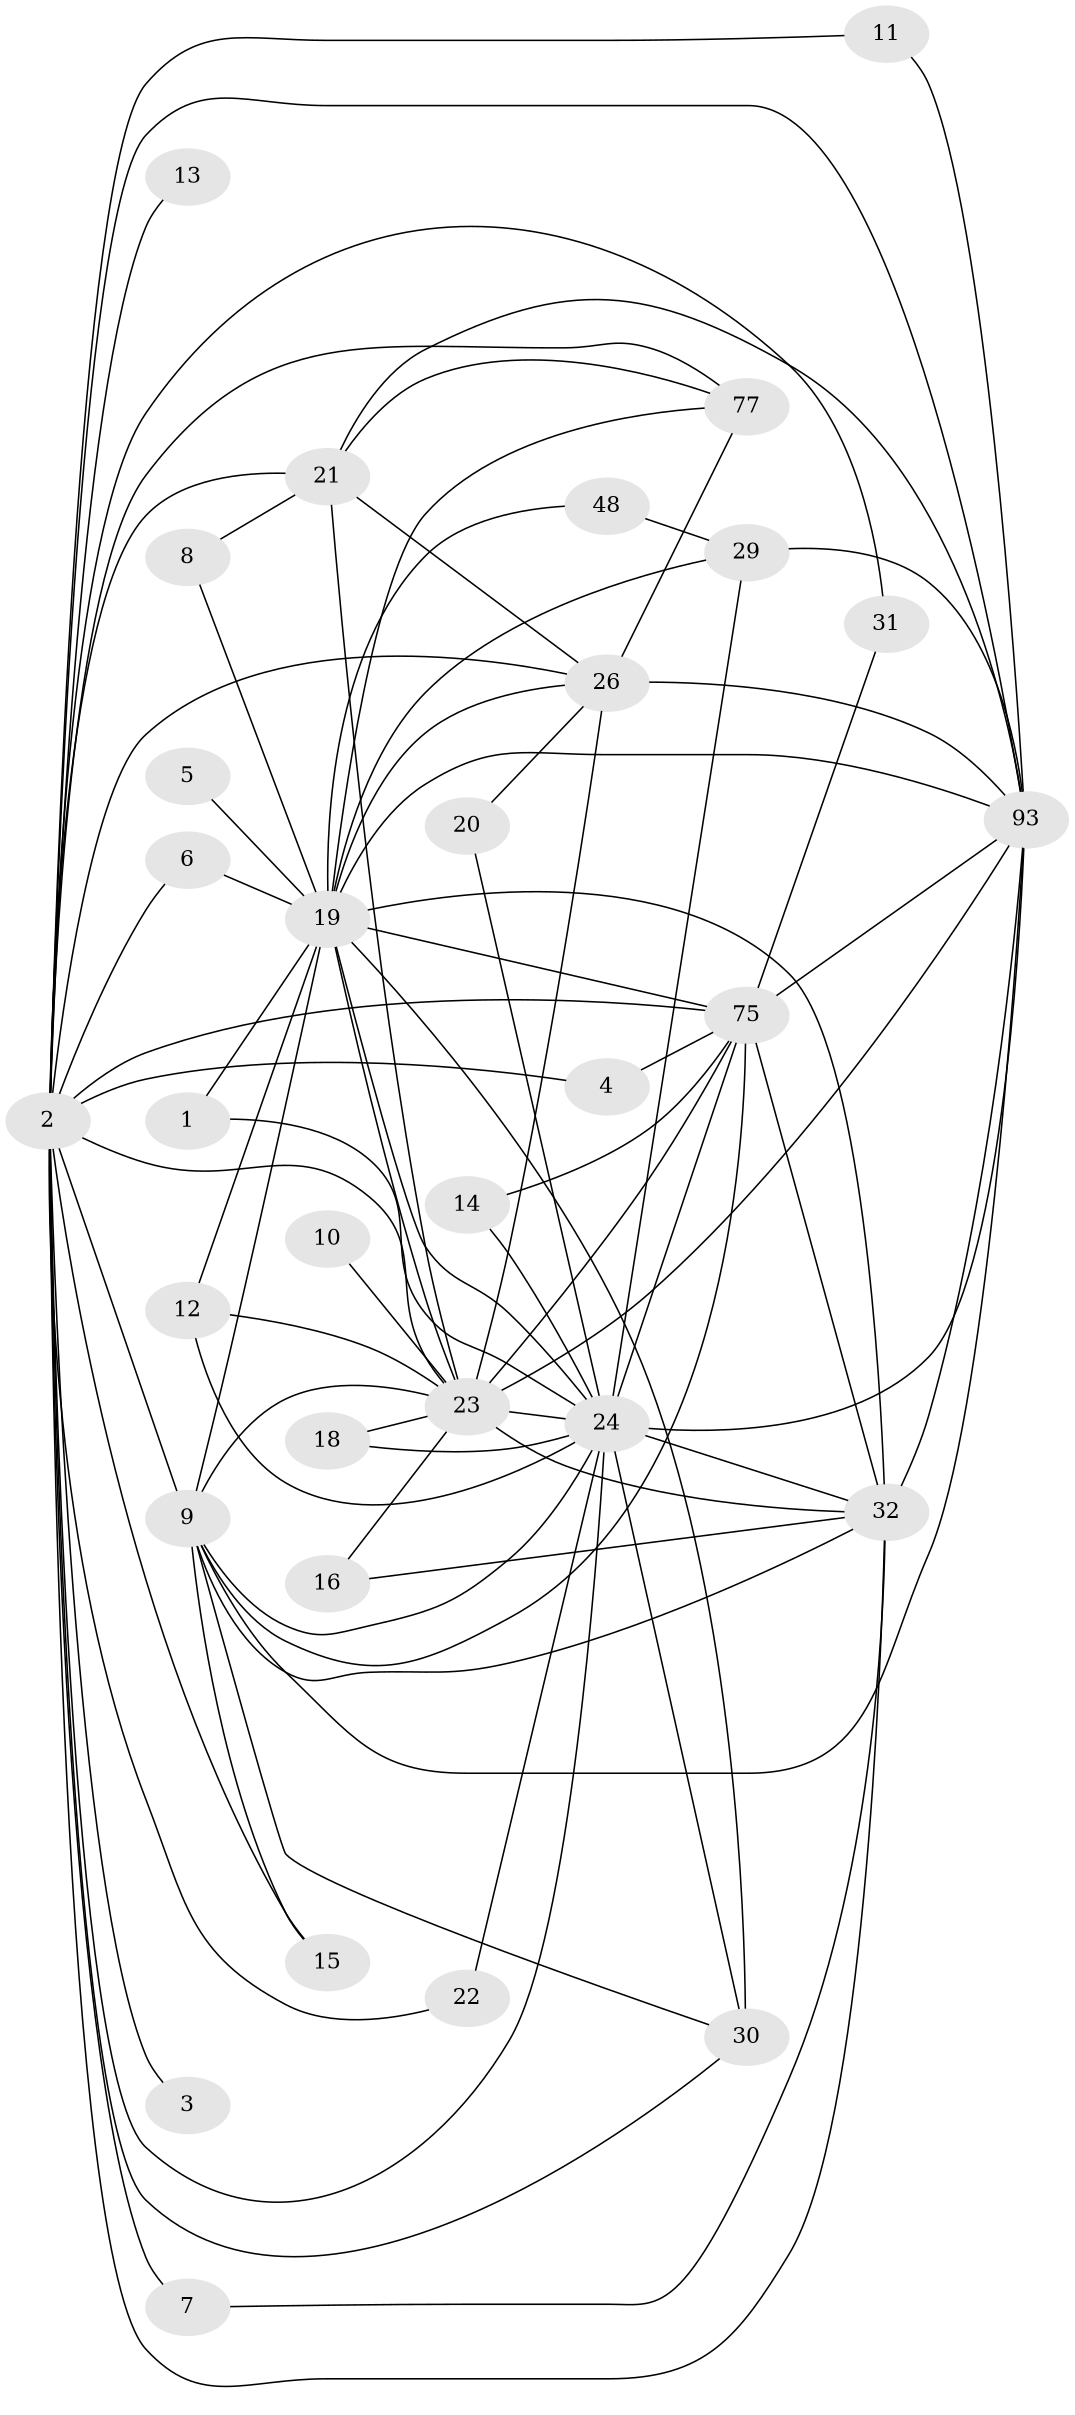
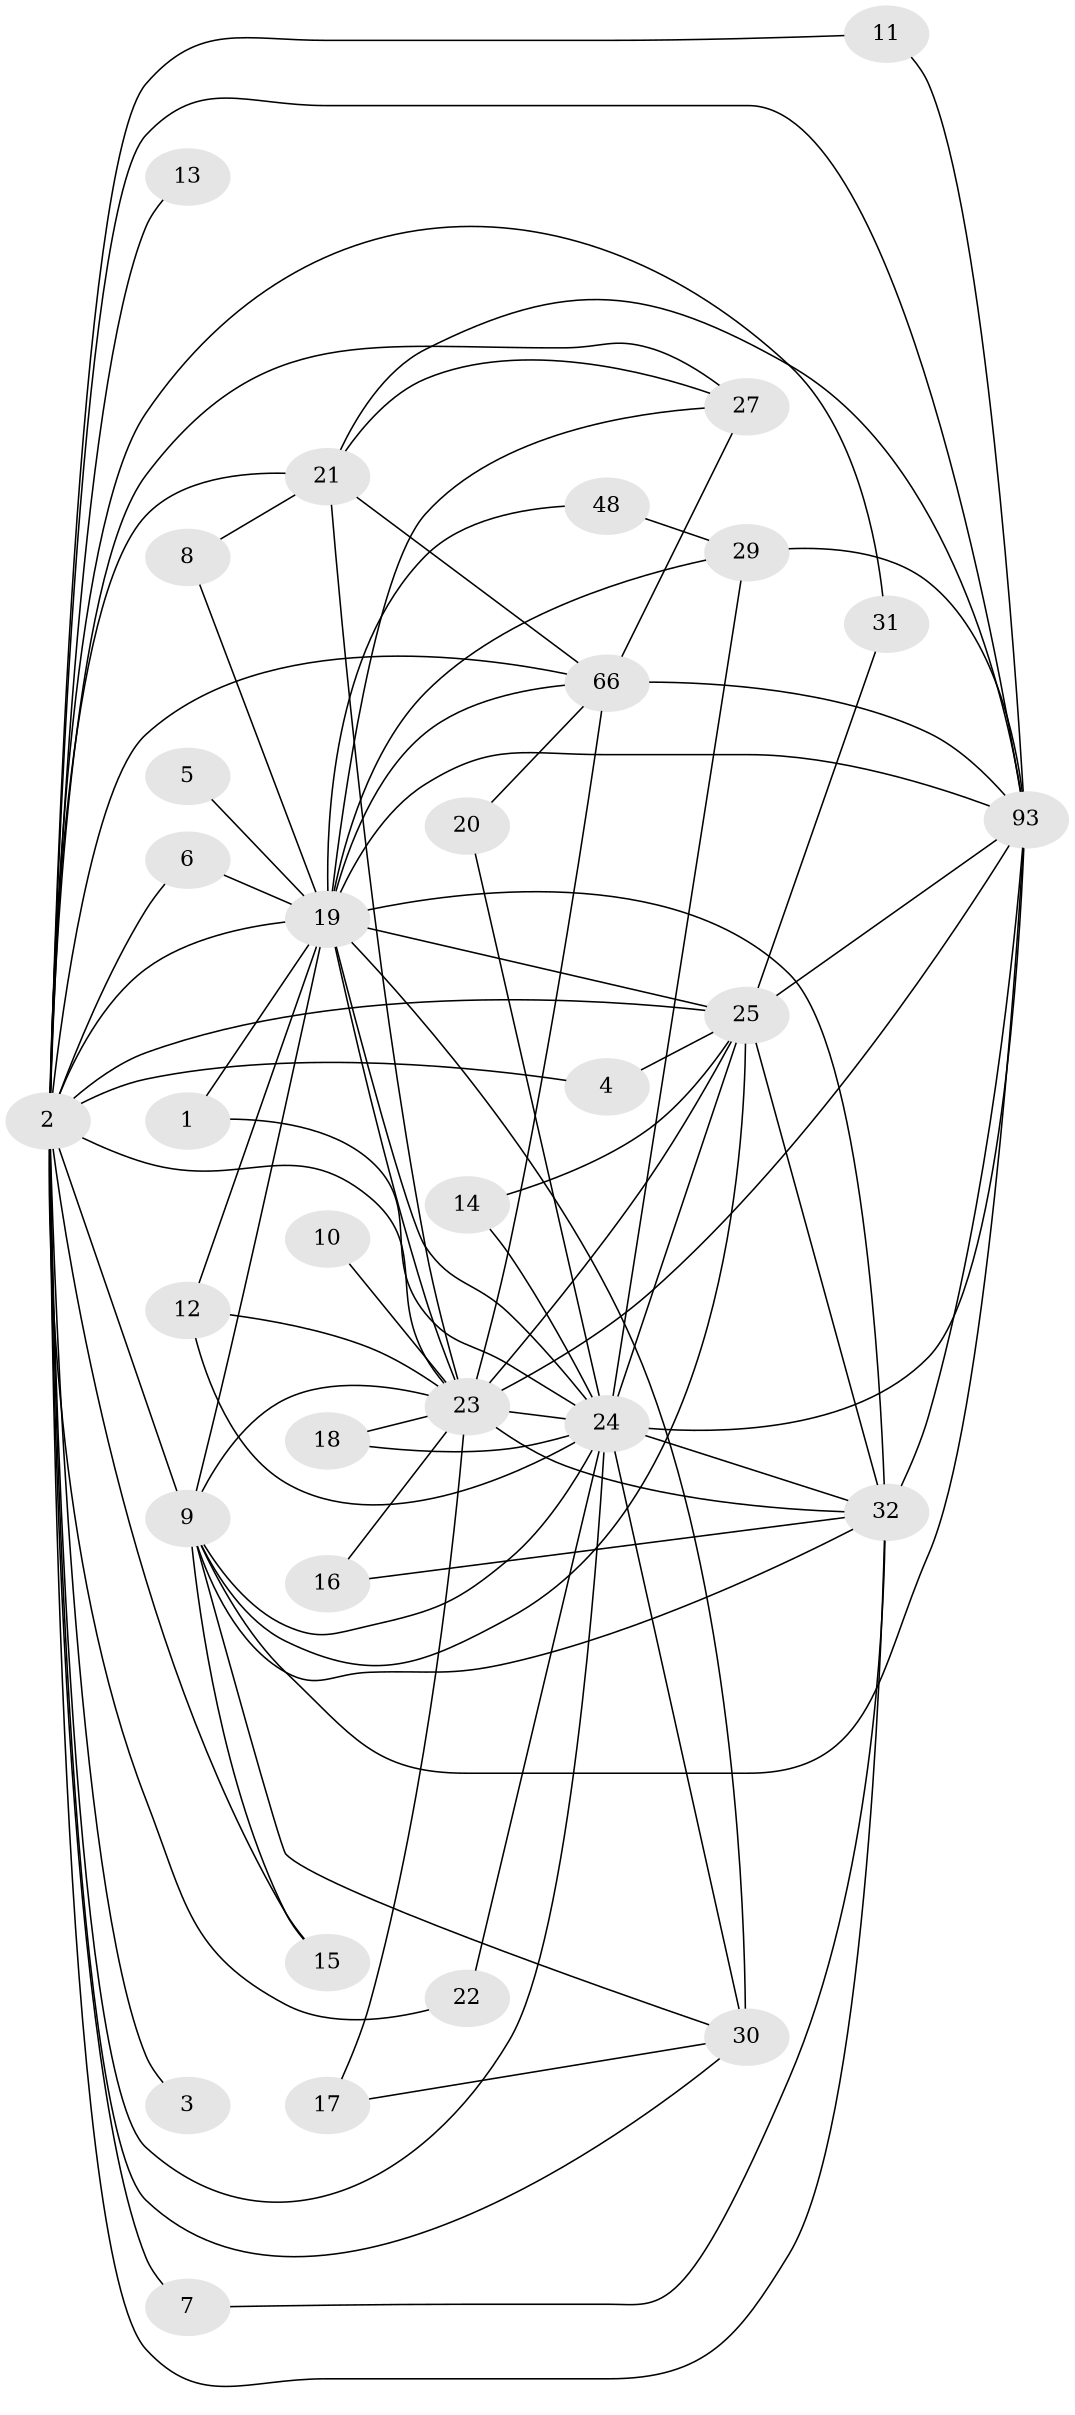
(747, 407) -> (747, 407)
(607, 683) -> (607, 683)
none -> (144, 970)
(747, 1015) -> (747, 1015)
none -> (328, 2105)
